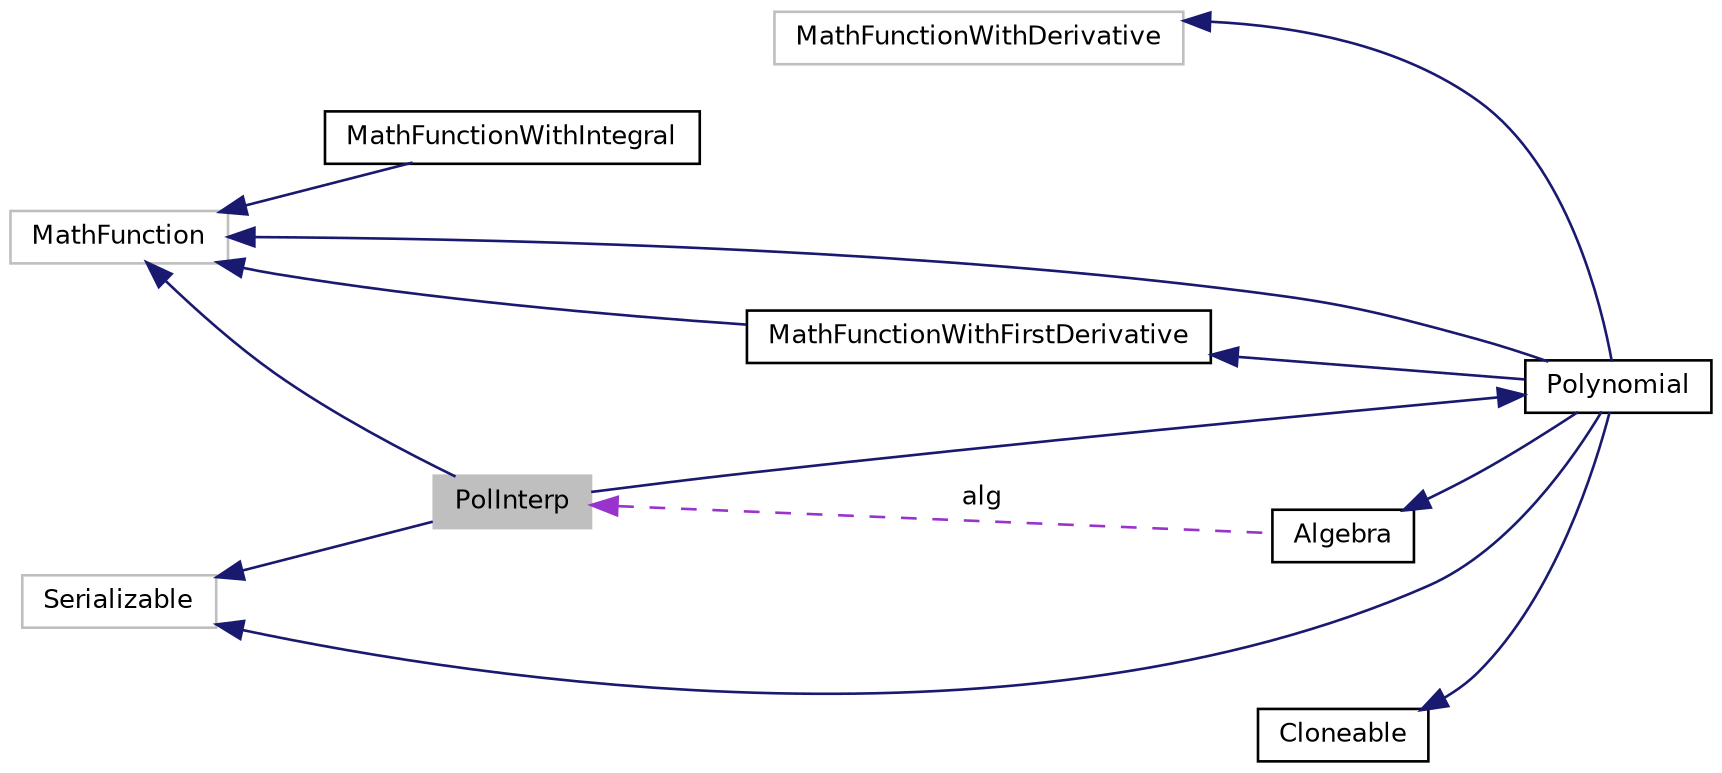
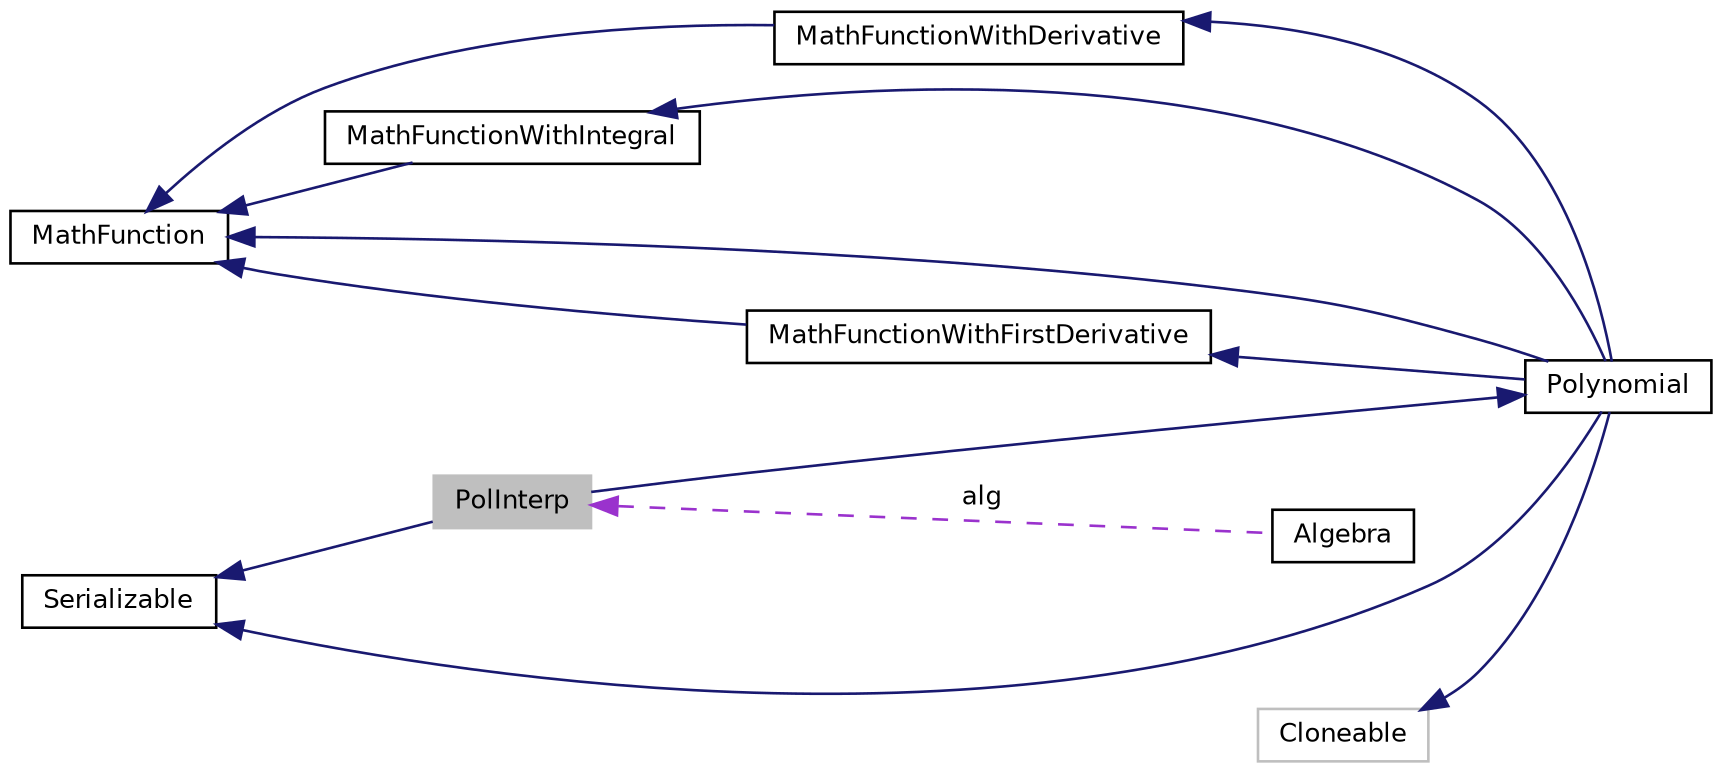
(979, 38) -> (979, 38)
(119, 237) -> (119, 237)
(302, 391) -> (452, 52)
(1504, 458) -> (1188, 108)
(119, 601) -> (119, 601)
(1343, 735) -> (1343, 735)
